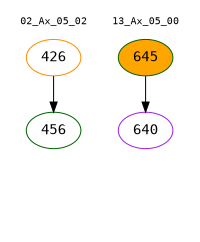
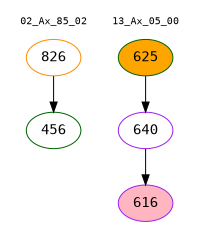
(54, 22) -> (54, 22)
(54, 58) -> (54, 58)
(146, 58) -> (146, 58)
none -> (146, 203)
